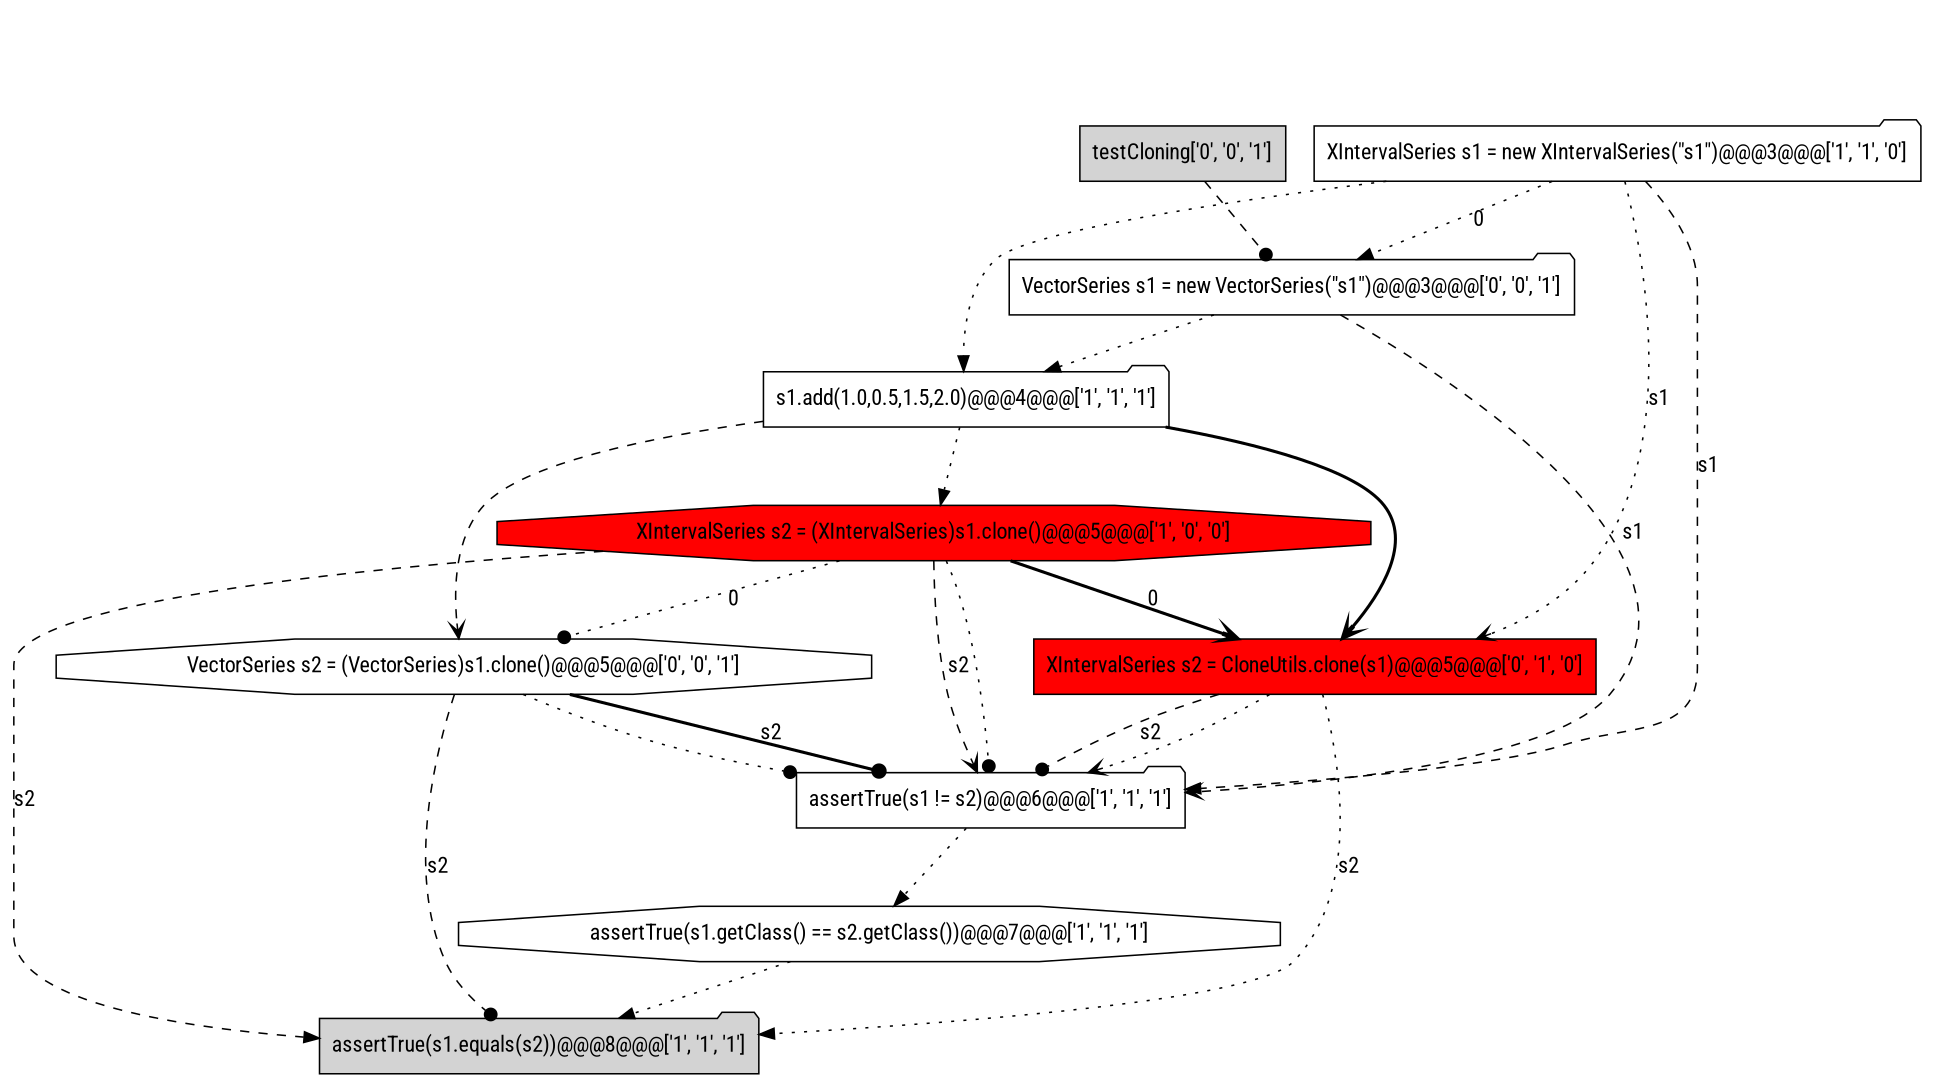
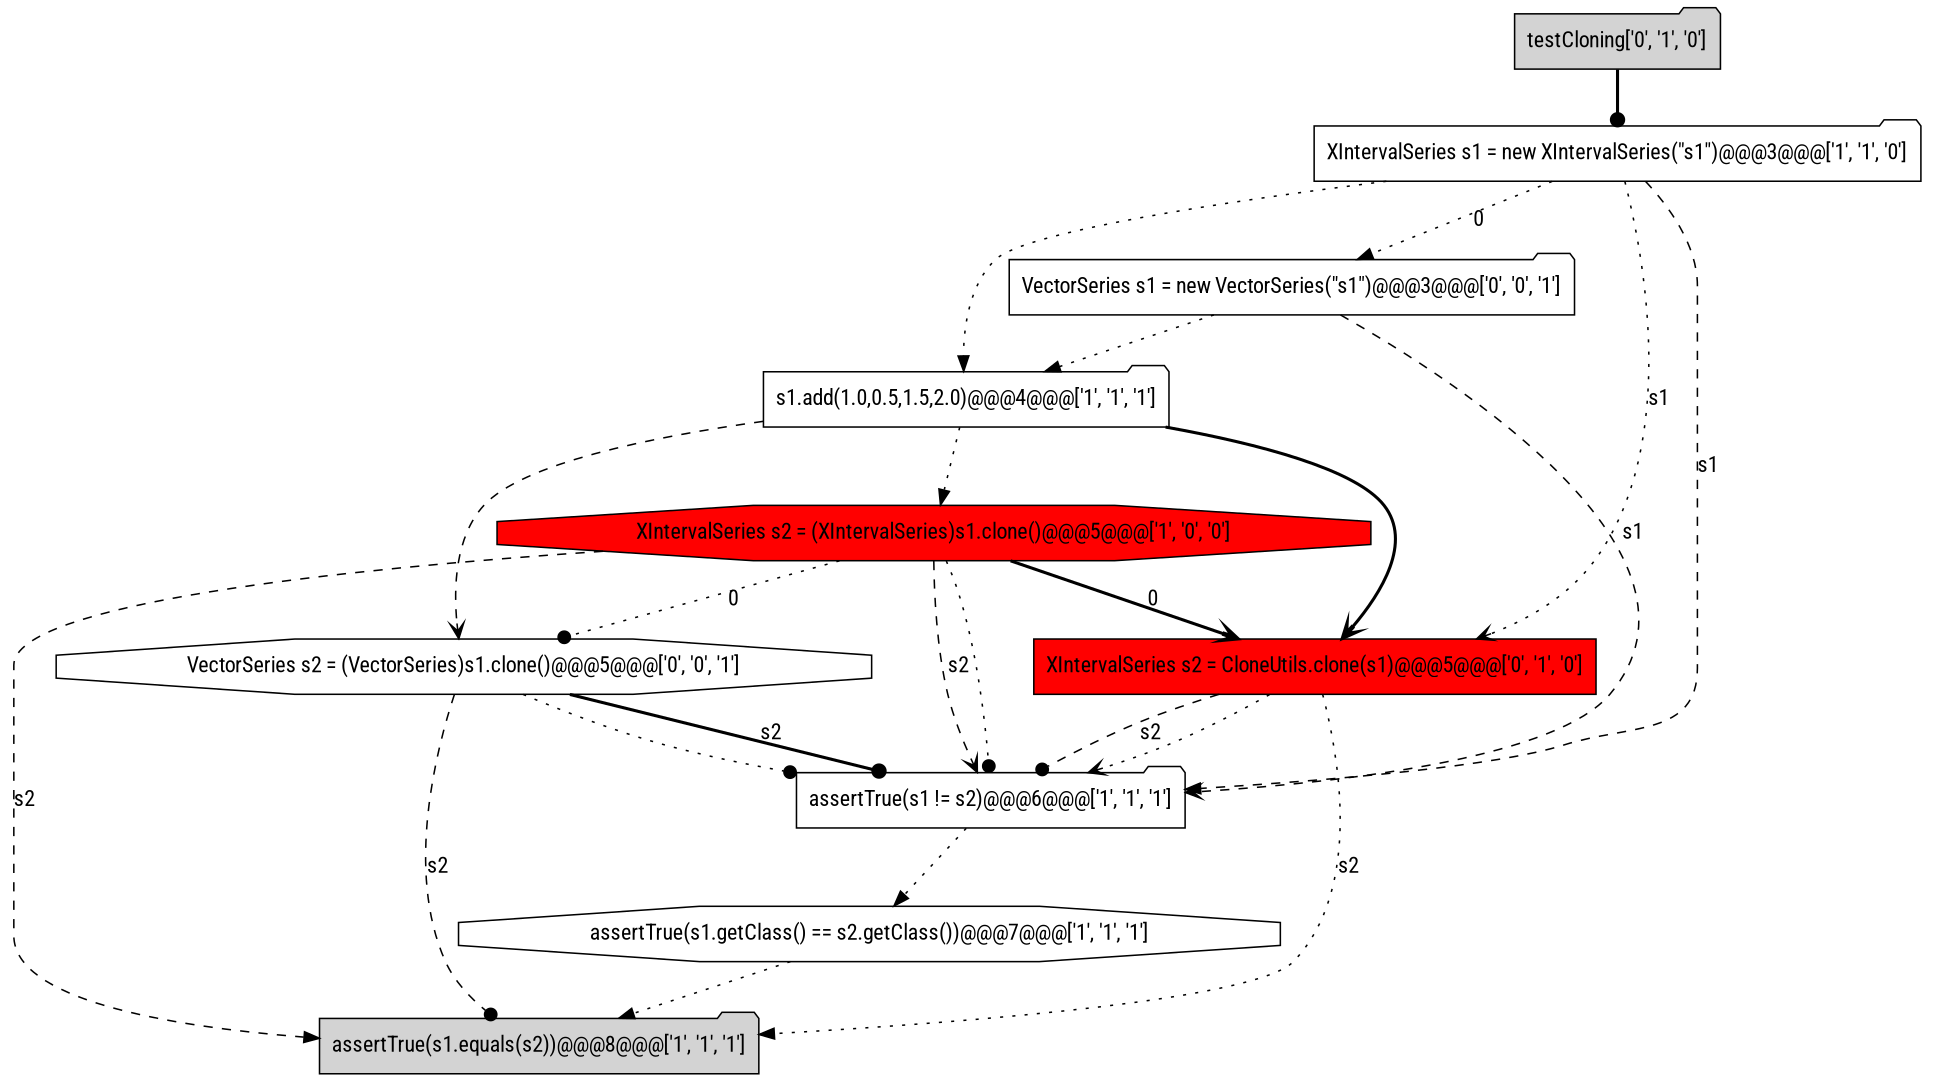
none -> (1618, 41)
(1183, 154) -> none
